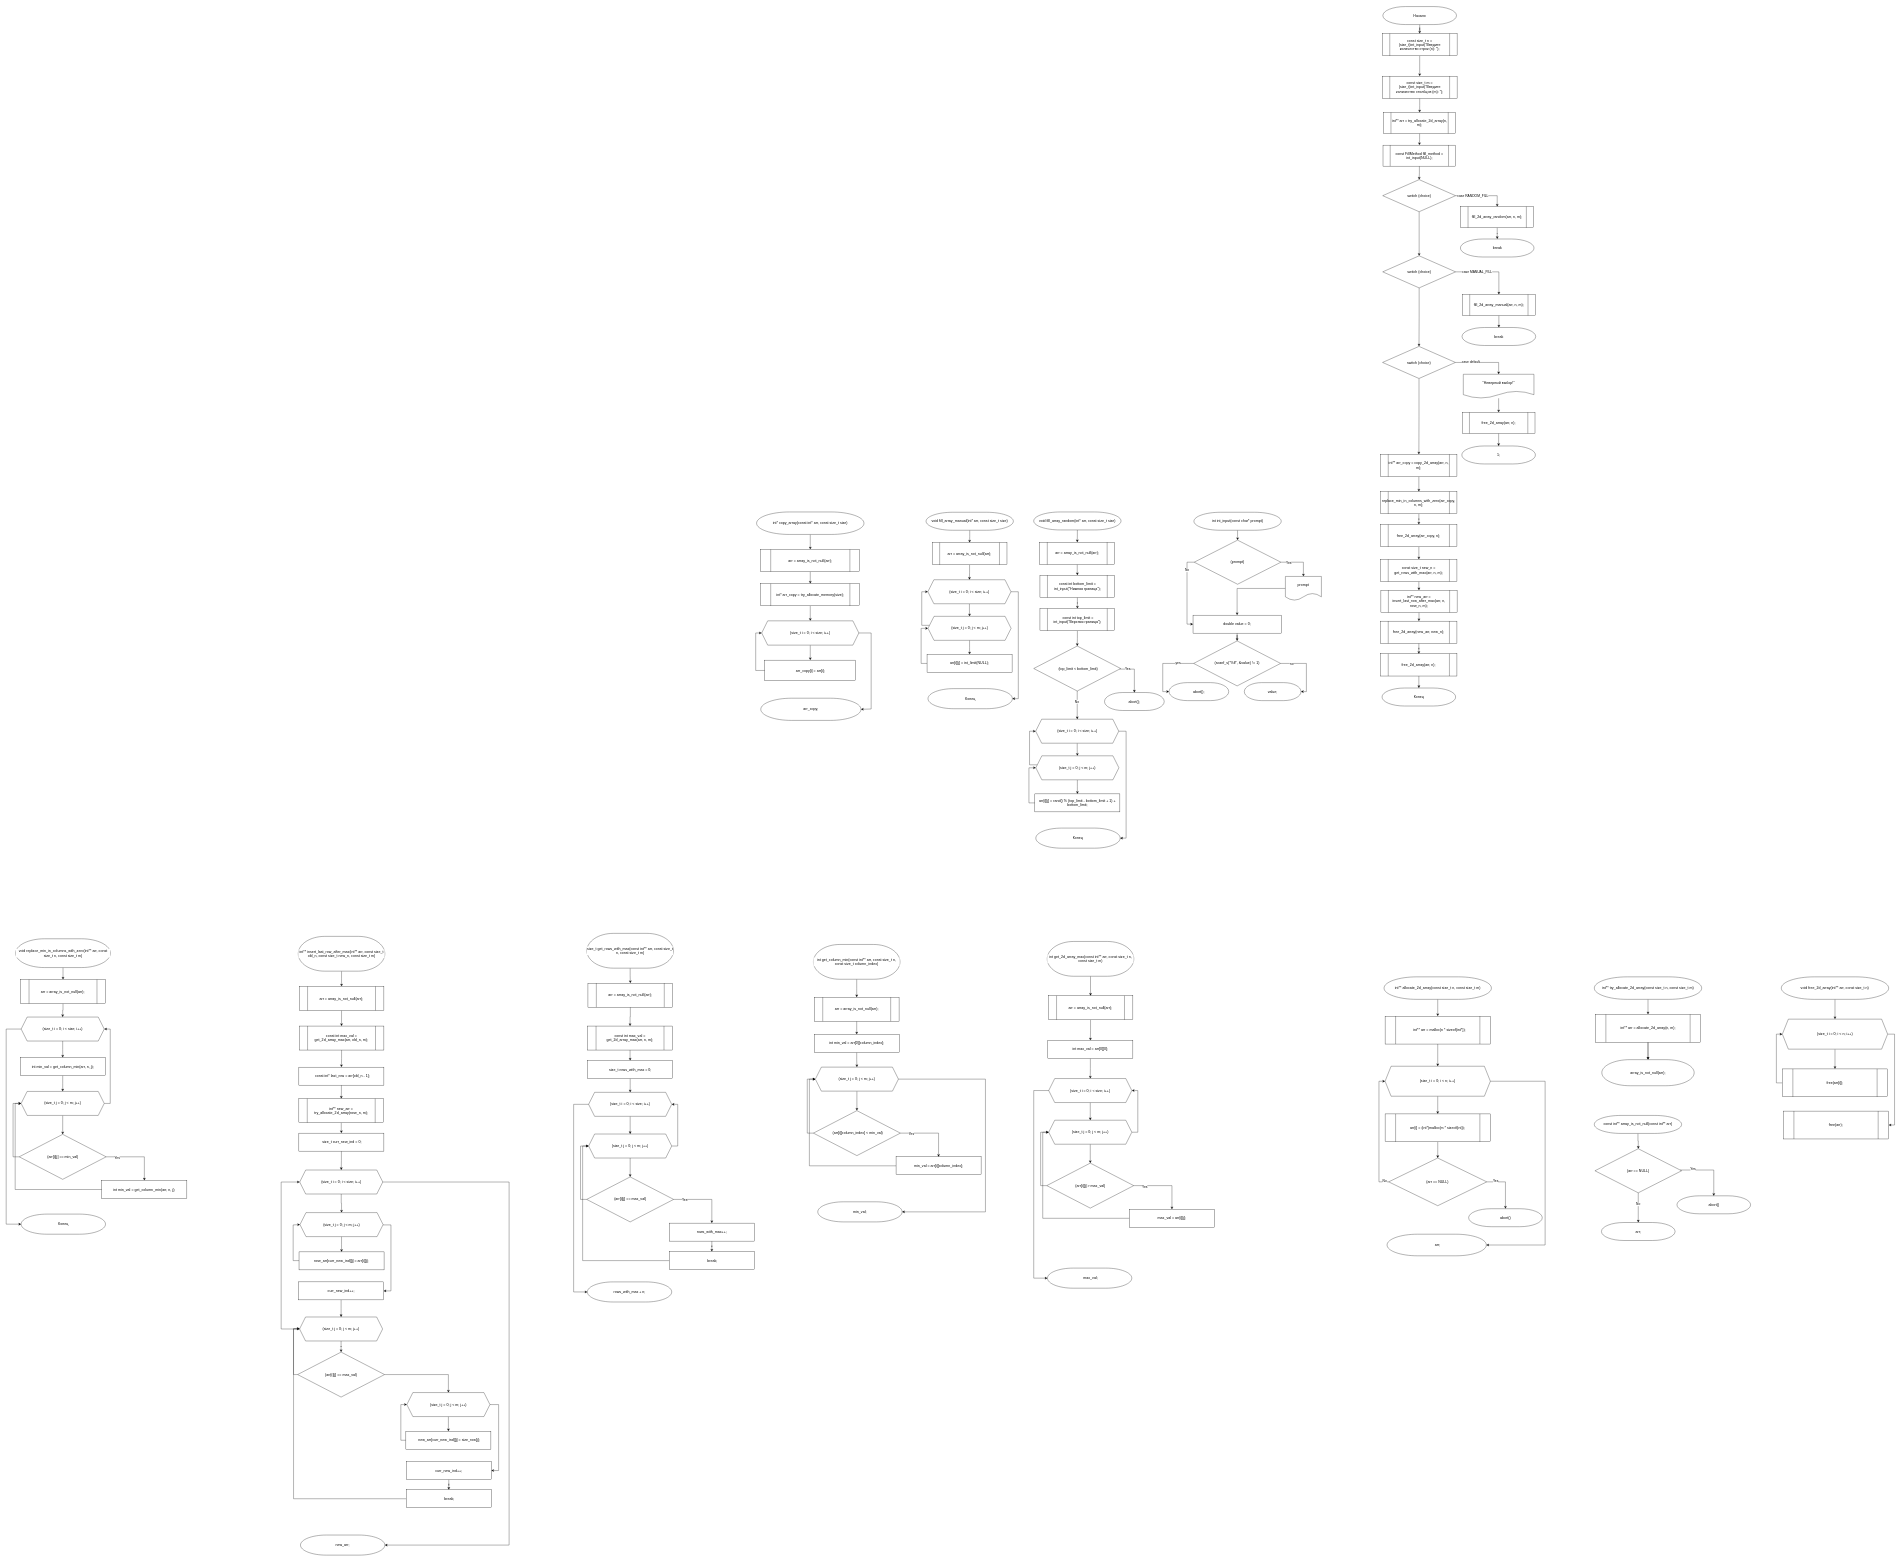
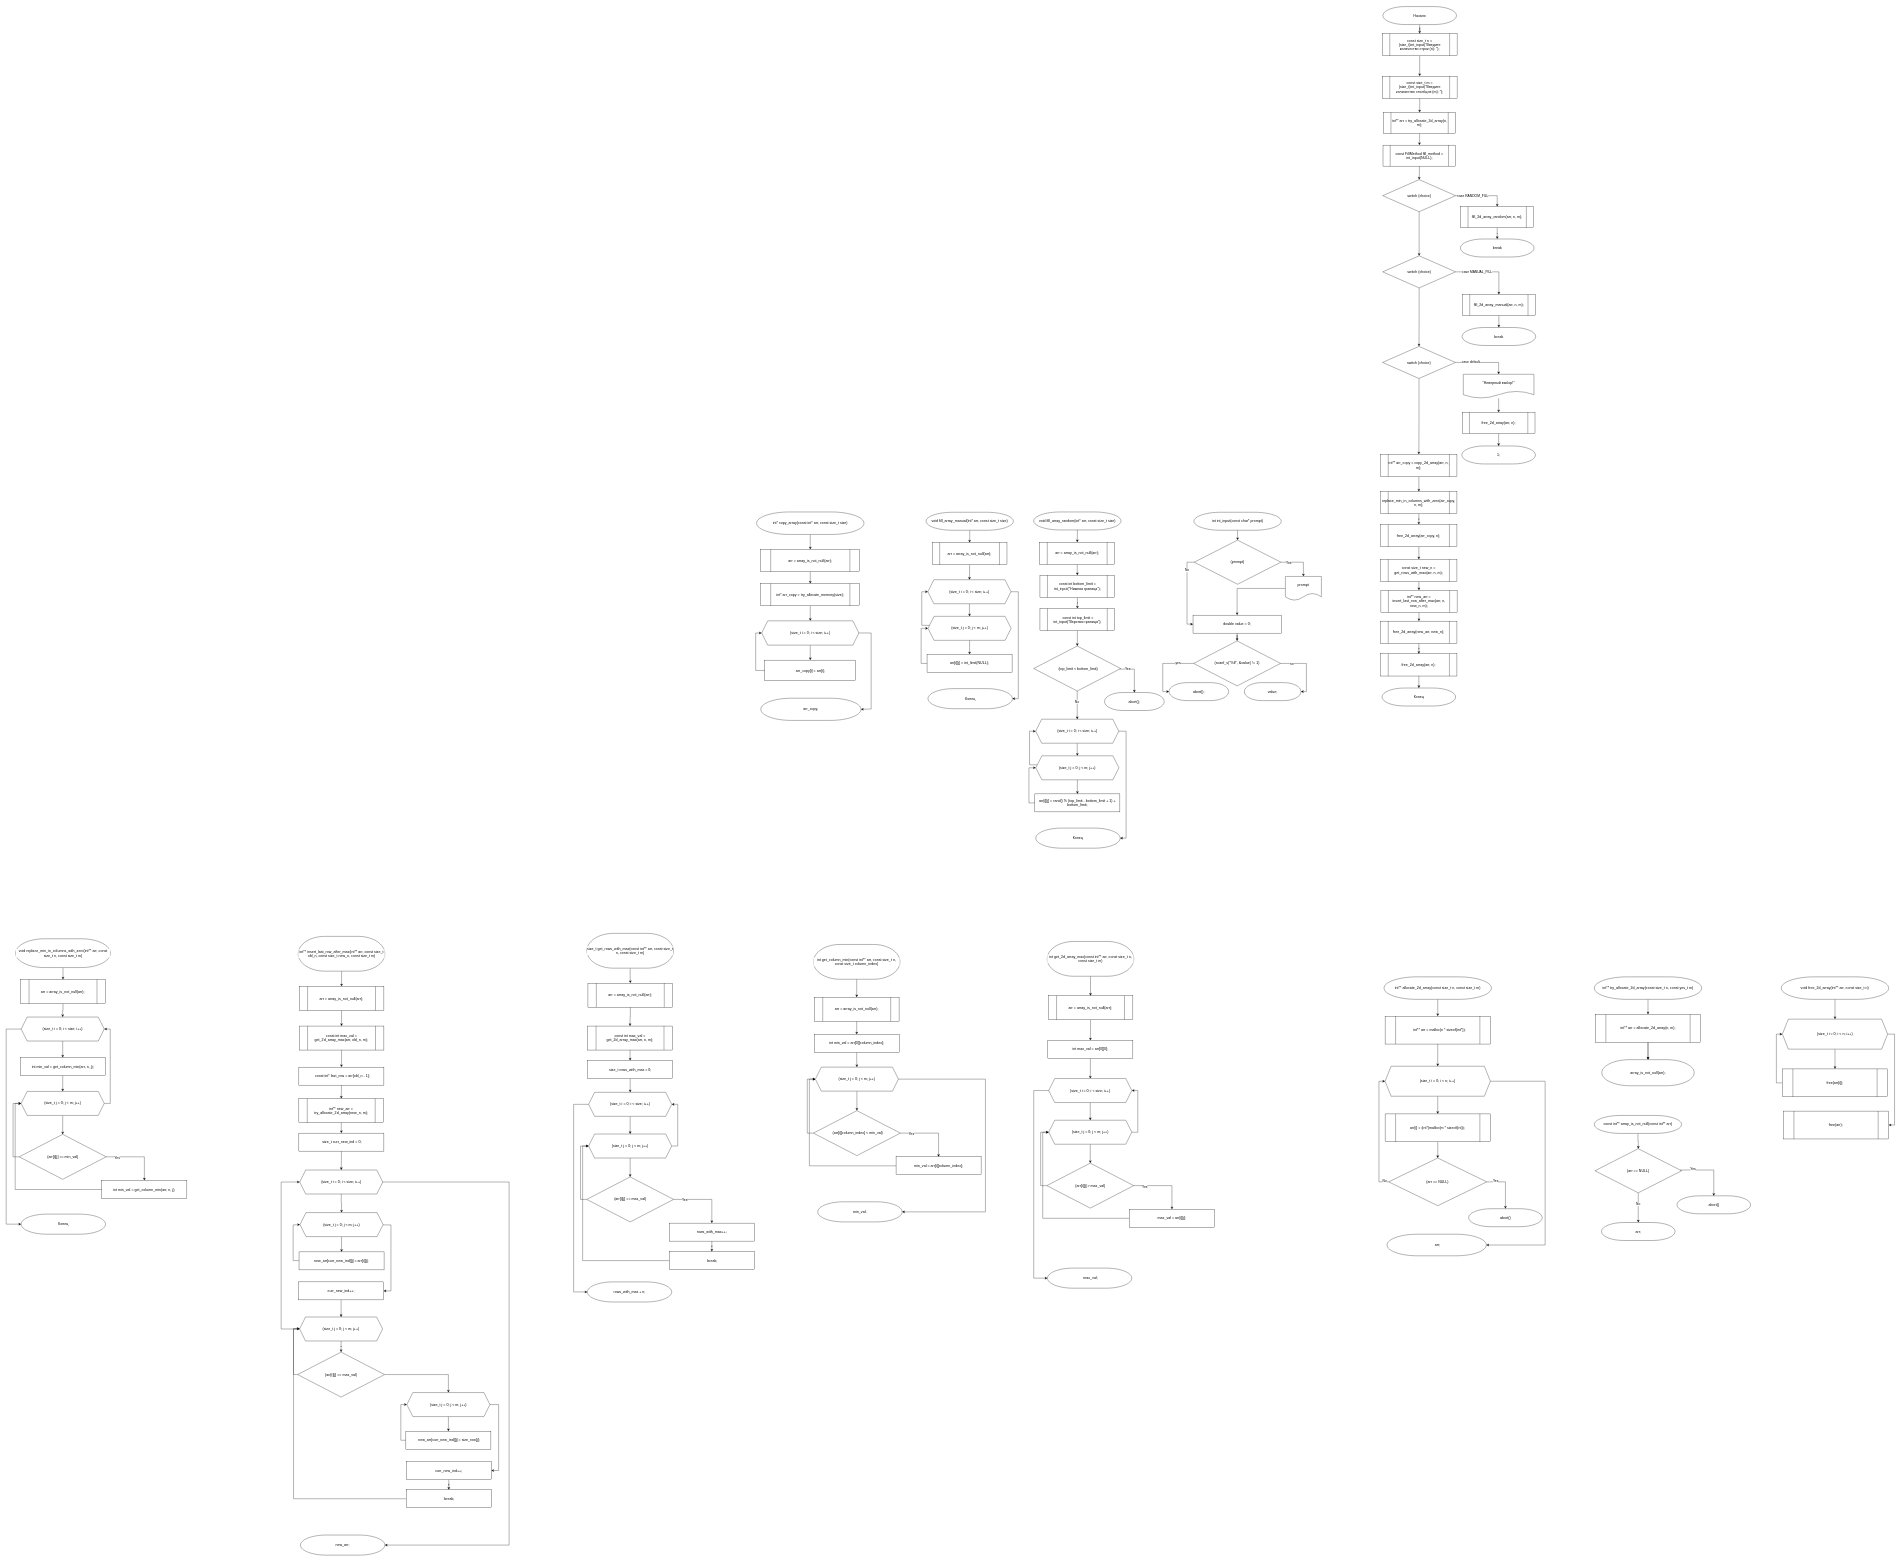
(1648, 988) -> (1648, 988)
